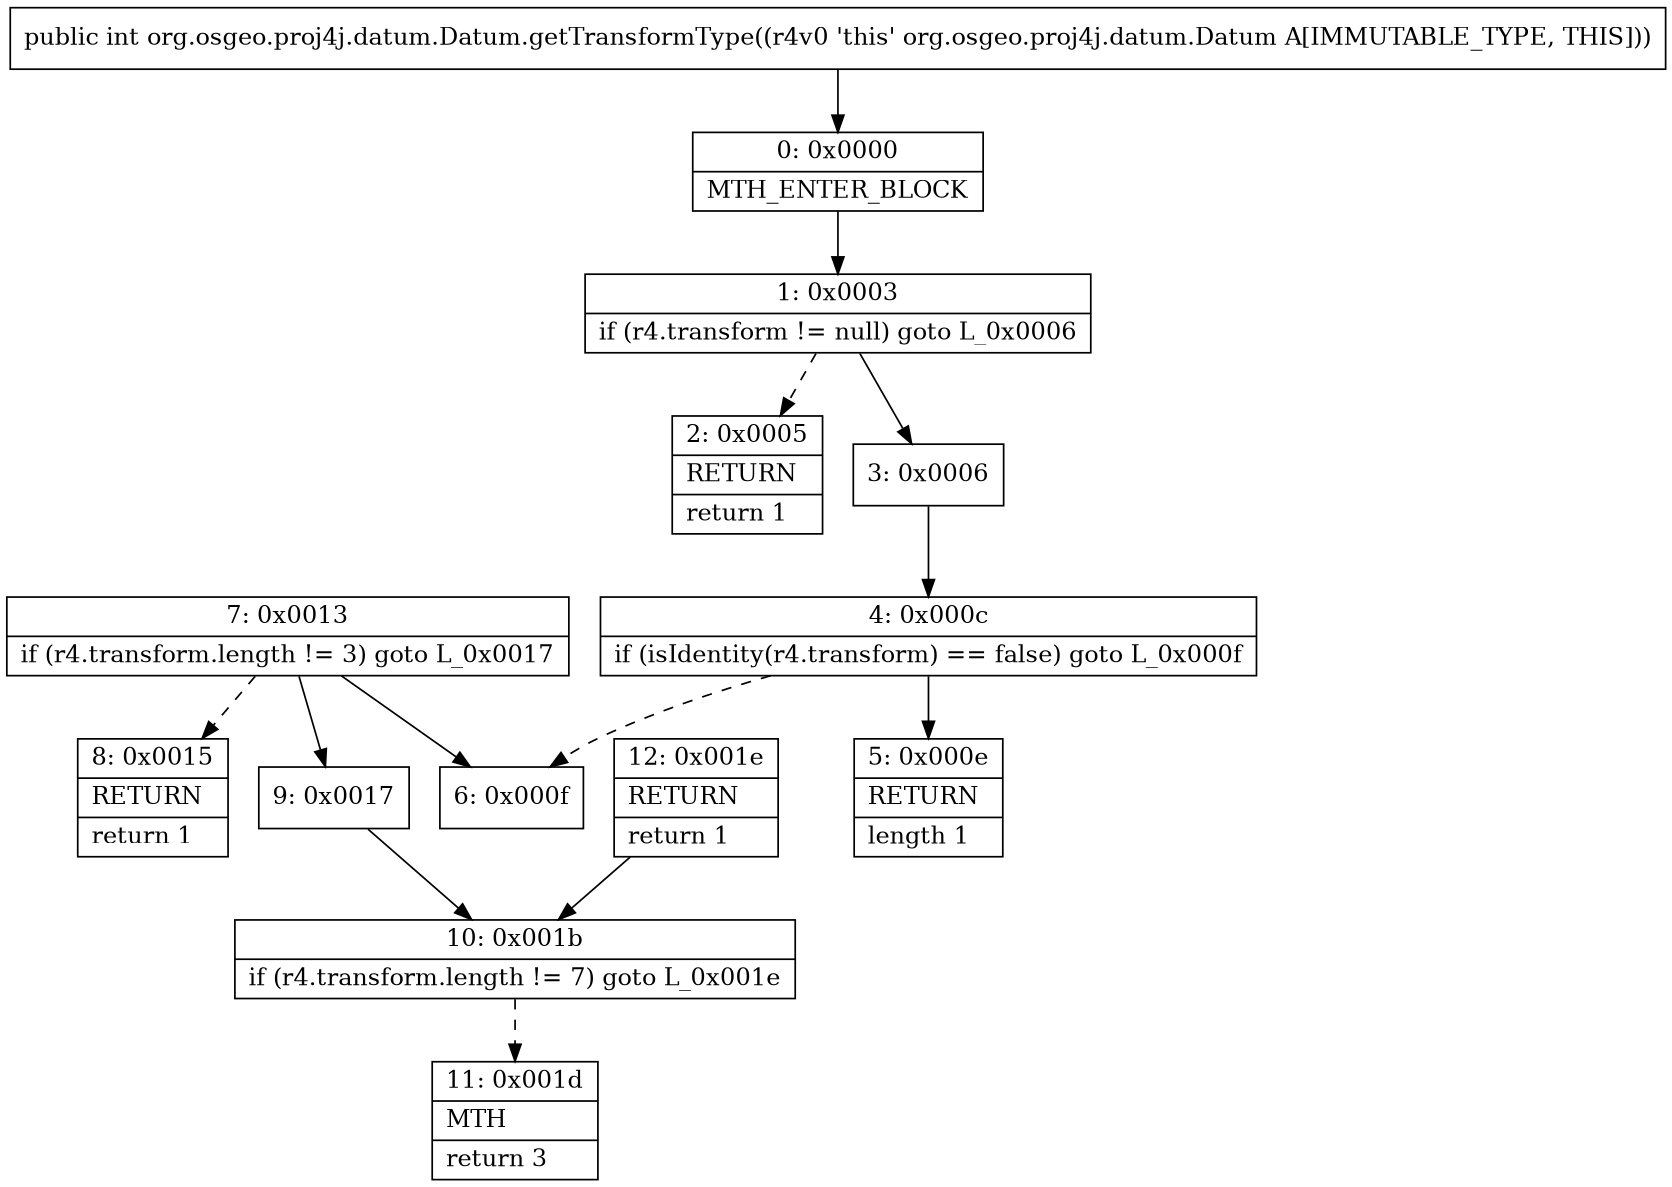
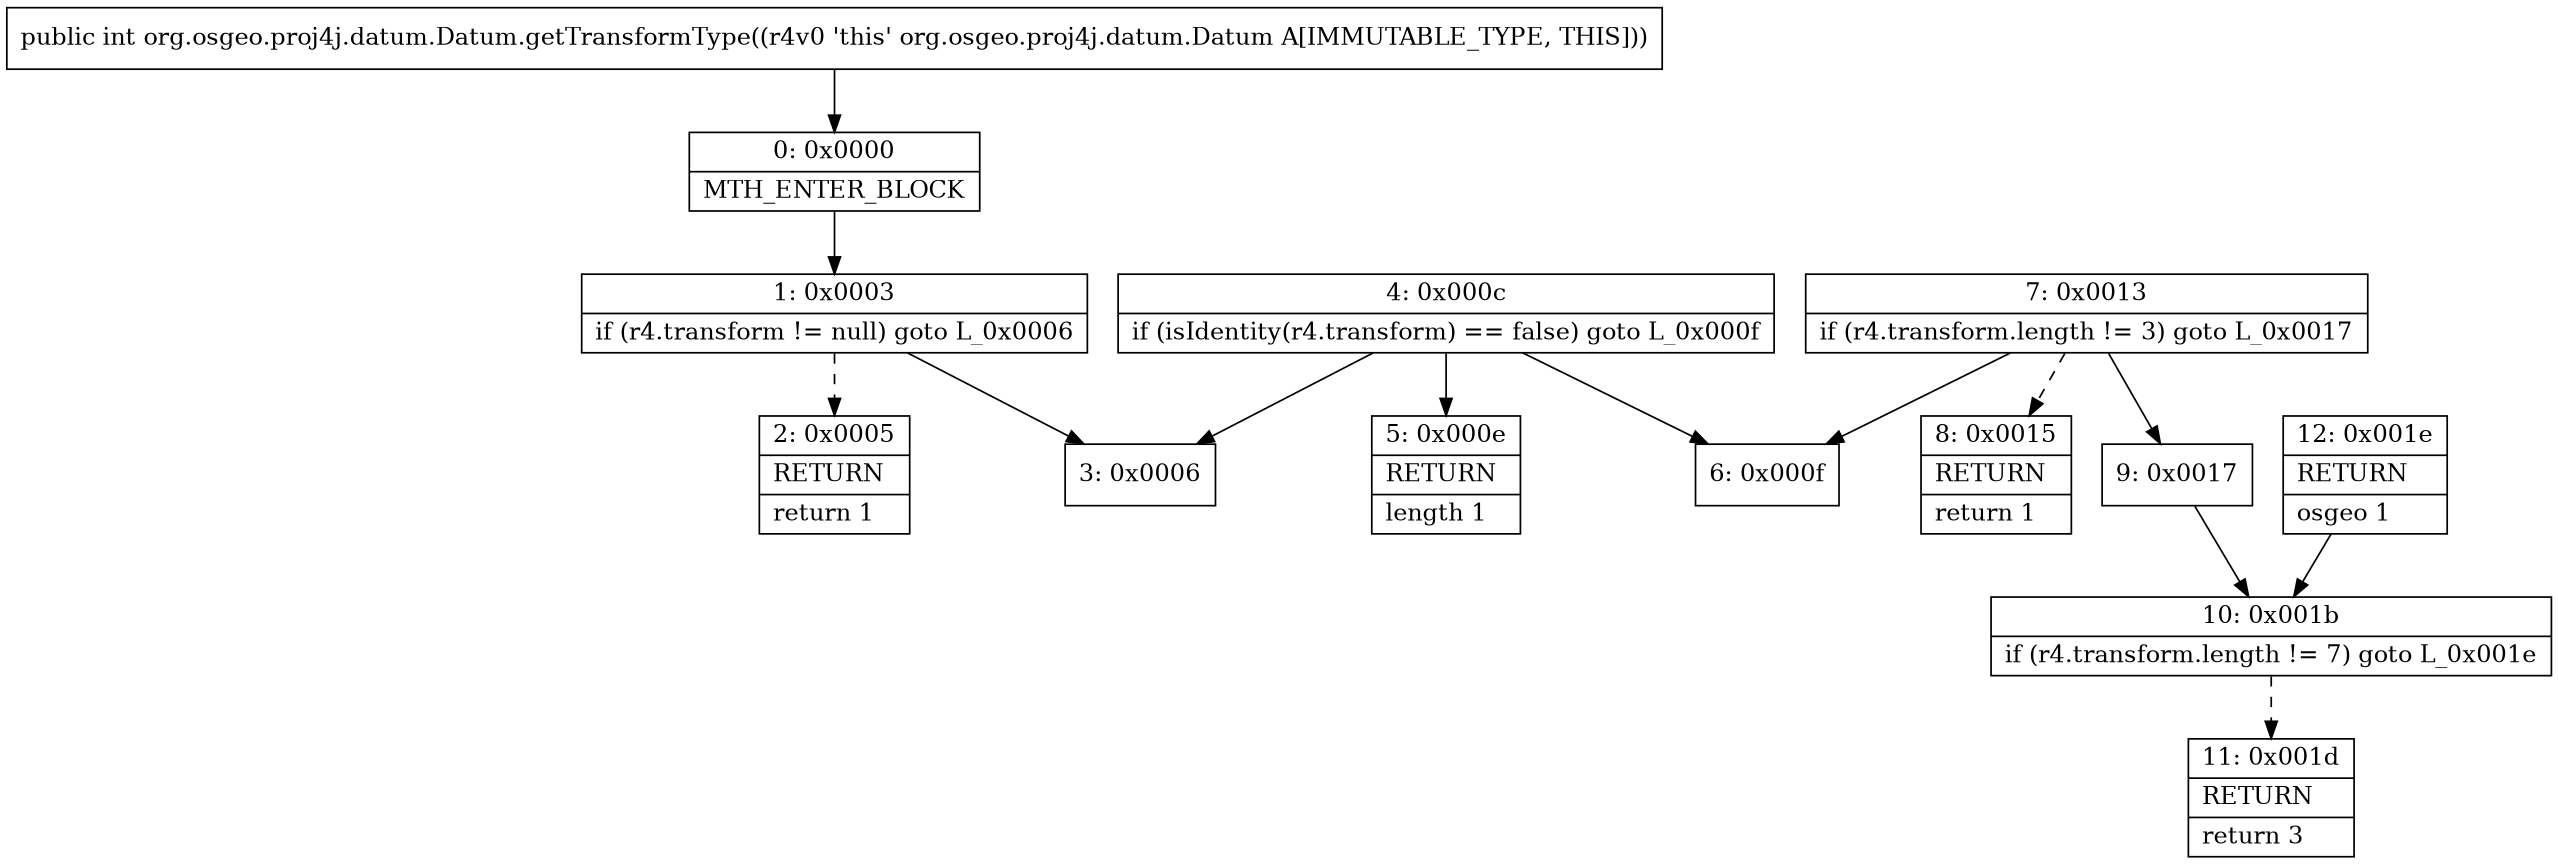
(928, 543) -> (1293, 394)
(665, 710) -> (1608, 395)
(679, 836) -> (2344, 513)
(477, 1120) -> (2258, 797)
